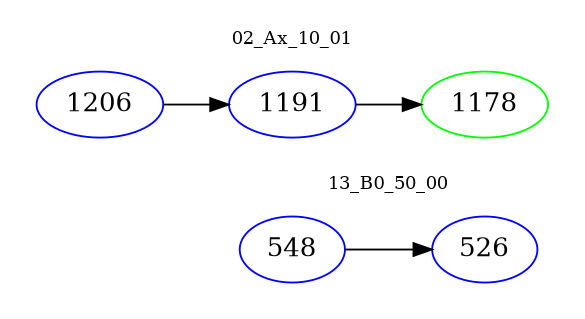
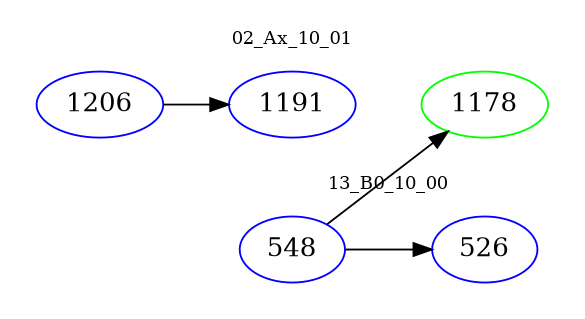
(379, 105) -> (380, 184)
(389, 184) -> (389, 184)
